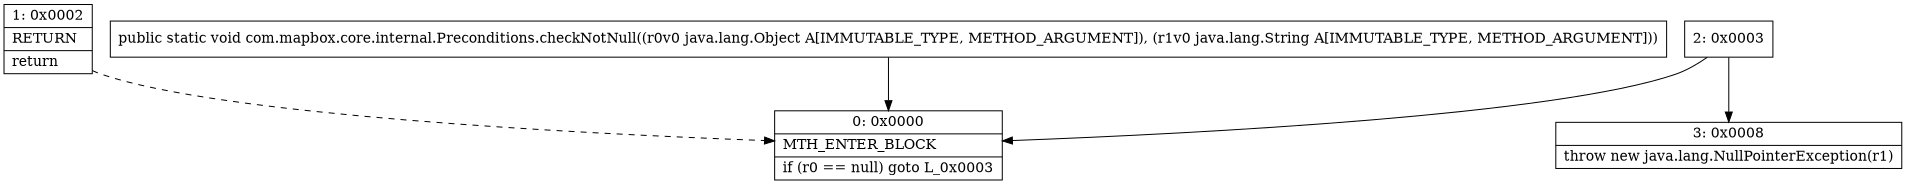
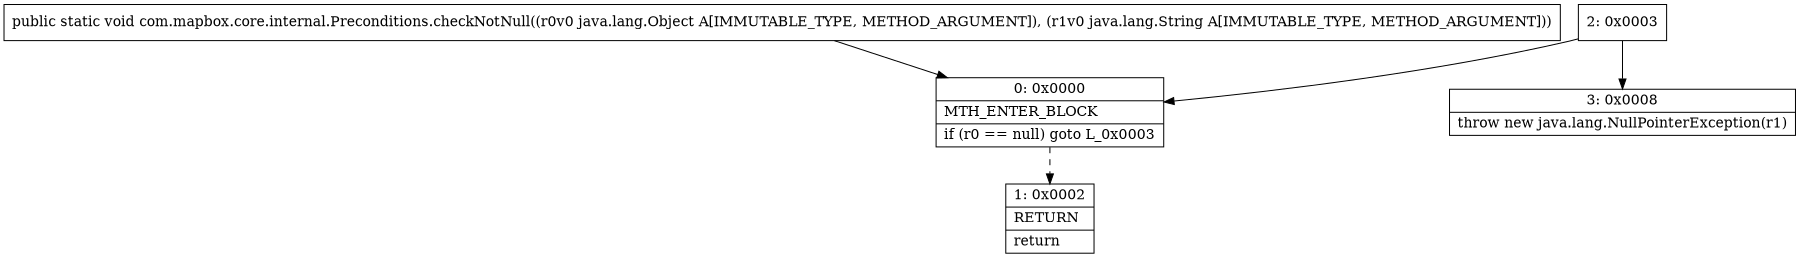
(426, 122) -> (1050, 160)
